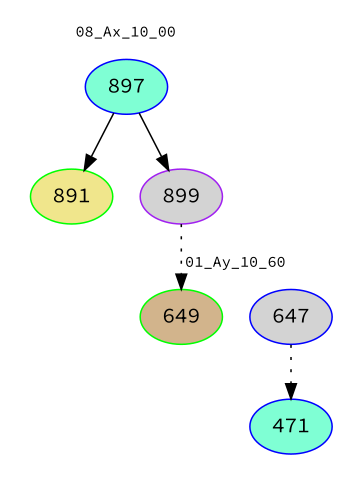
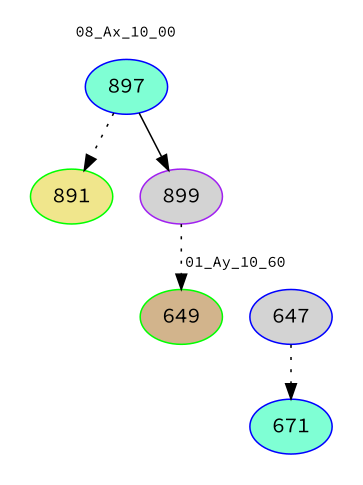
(103, 135) -> (103, 135)
(291, 427) -> (291, 427)
